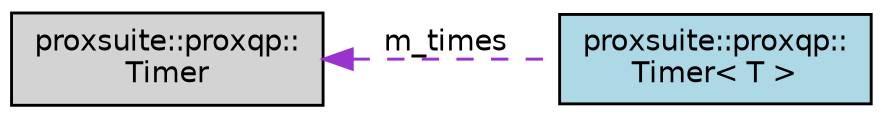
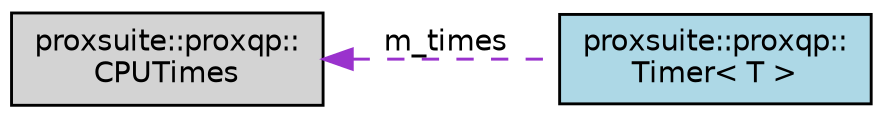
(167, 59) -> (167, 59)
